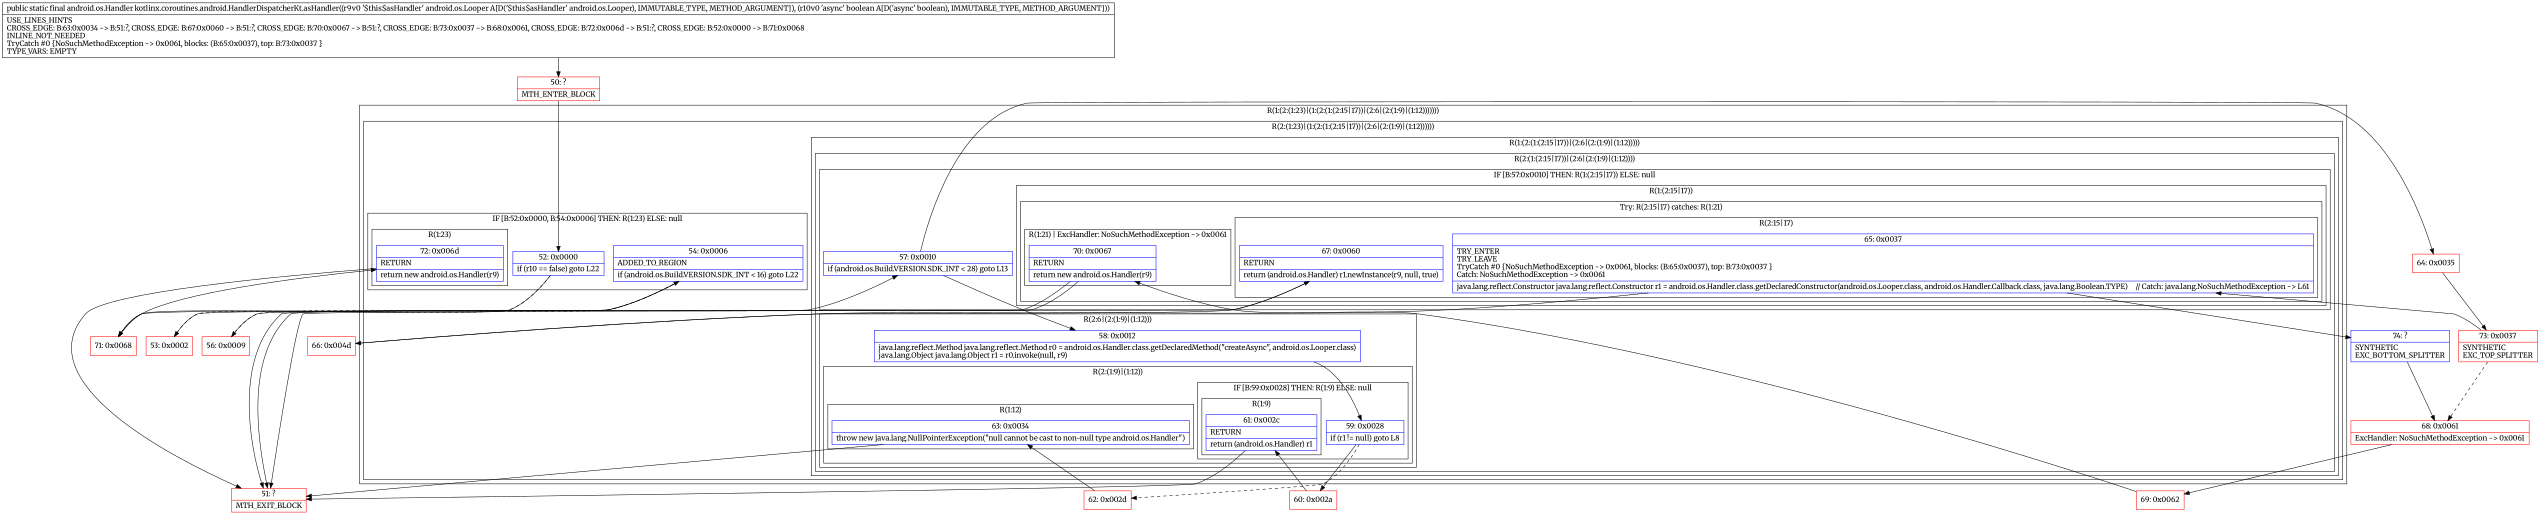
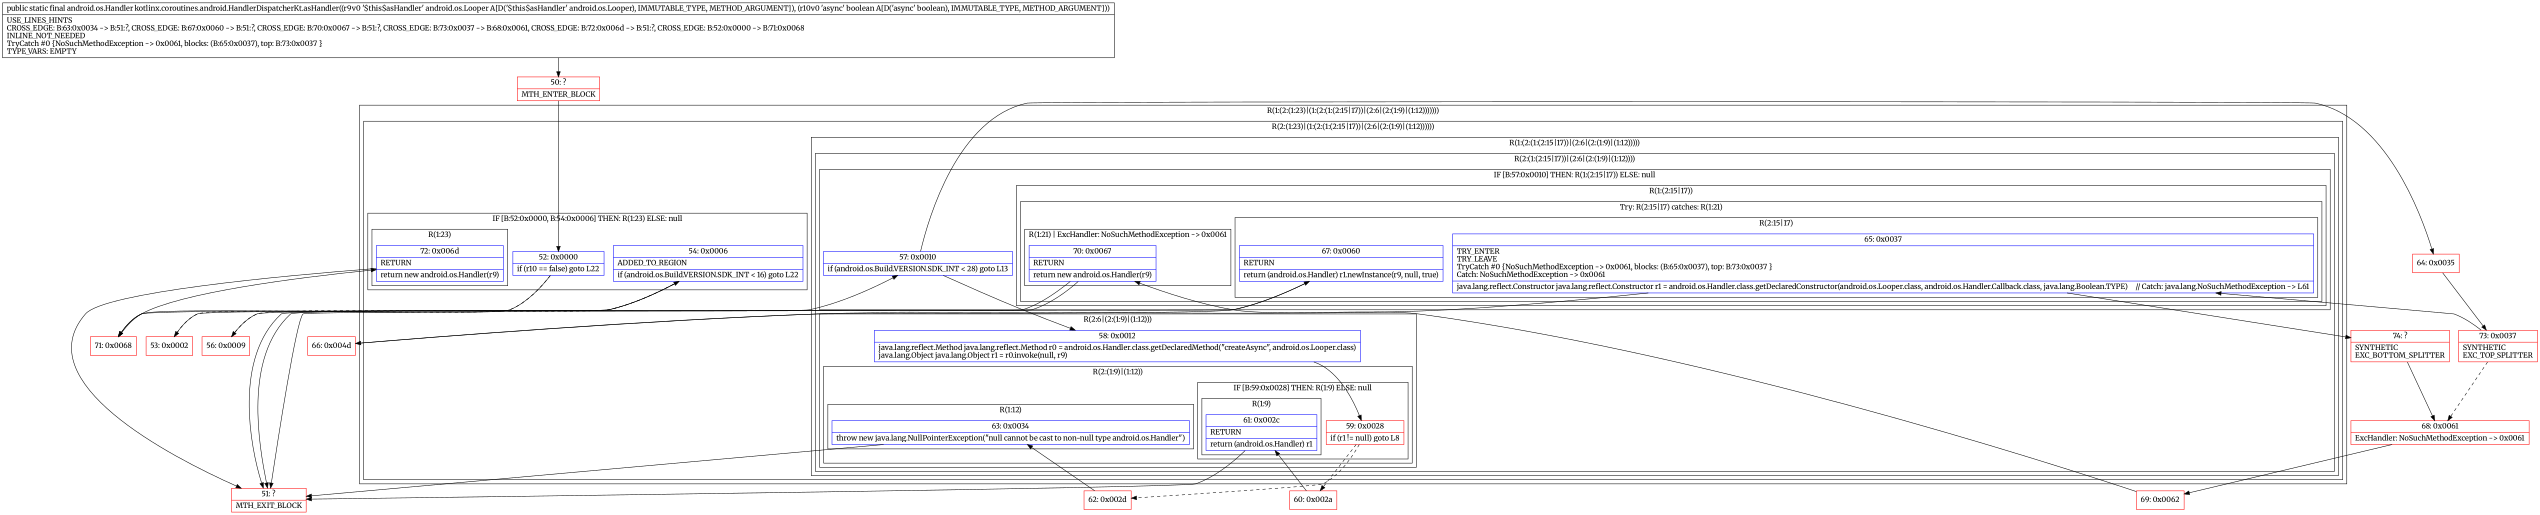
(2400, 346) -> (2400, 346)
(1365, 433) -> (1365, 433)
(1348, 455) -> (1348, 455)
